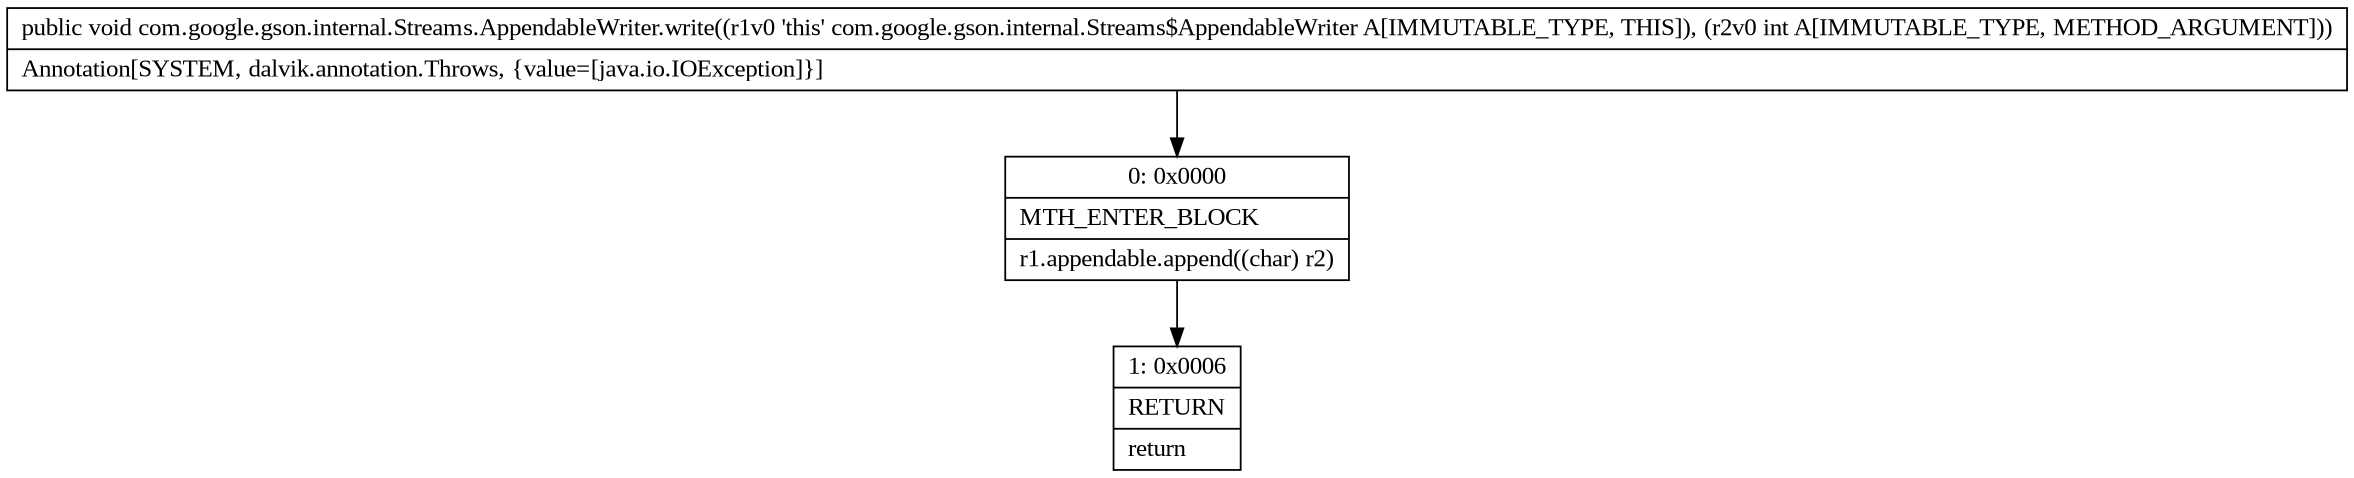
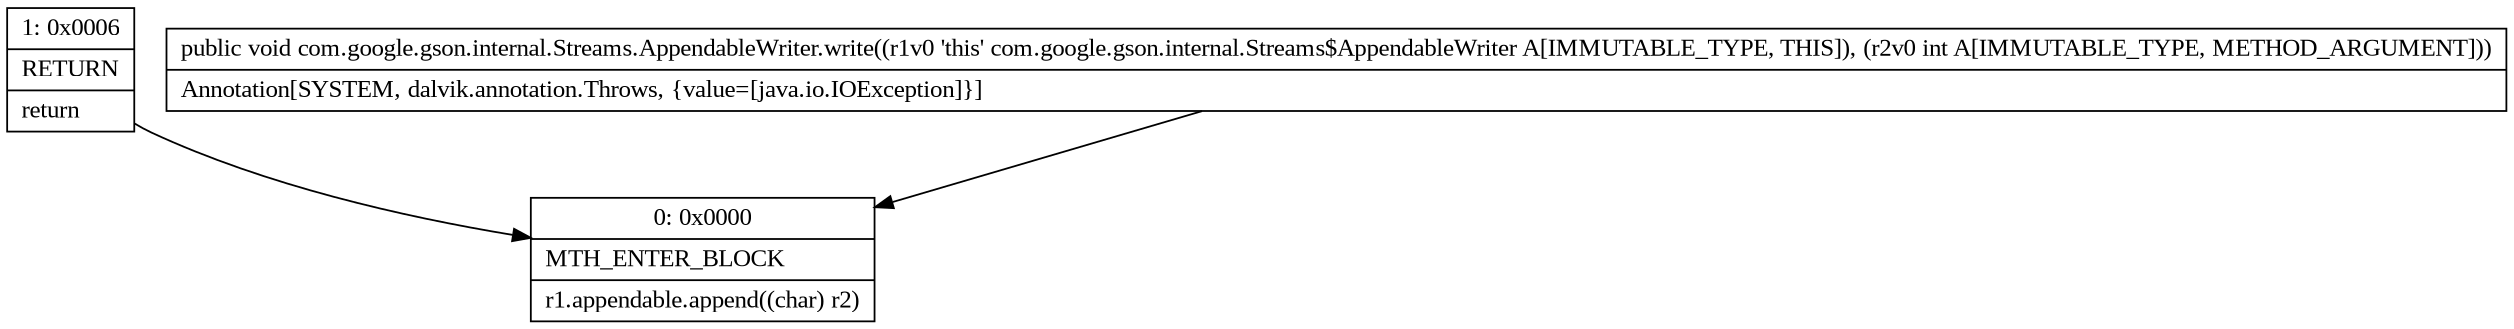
(1177, 304) -> (320, 193)
